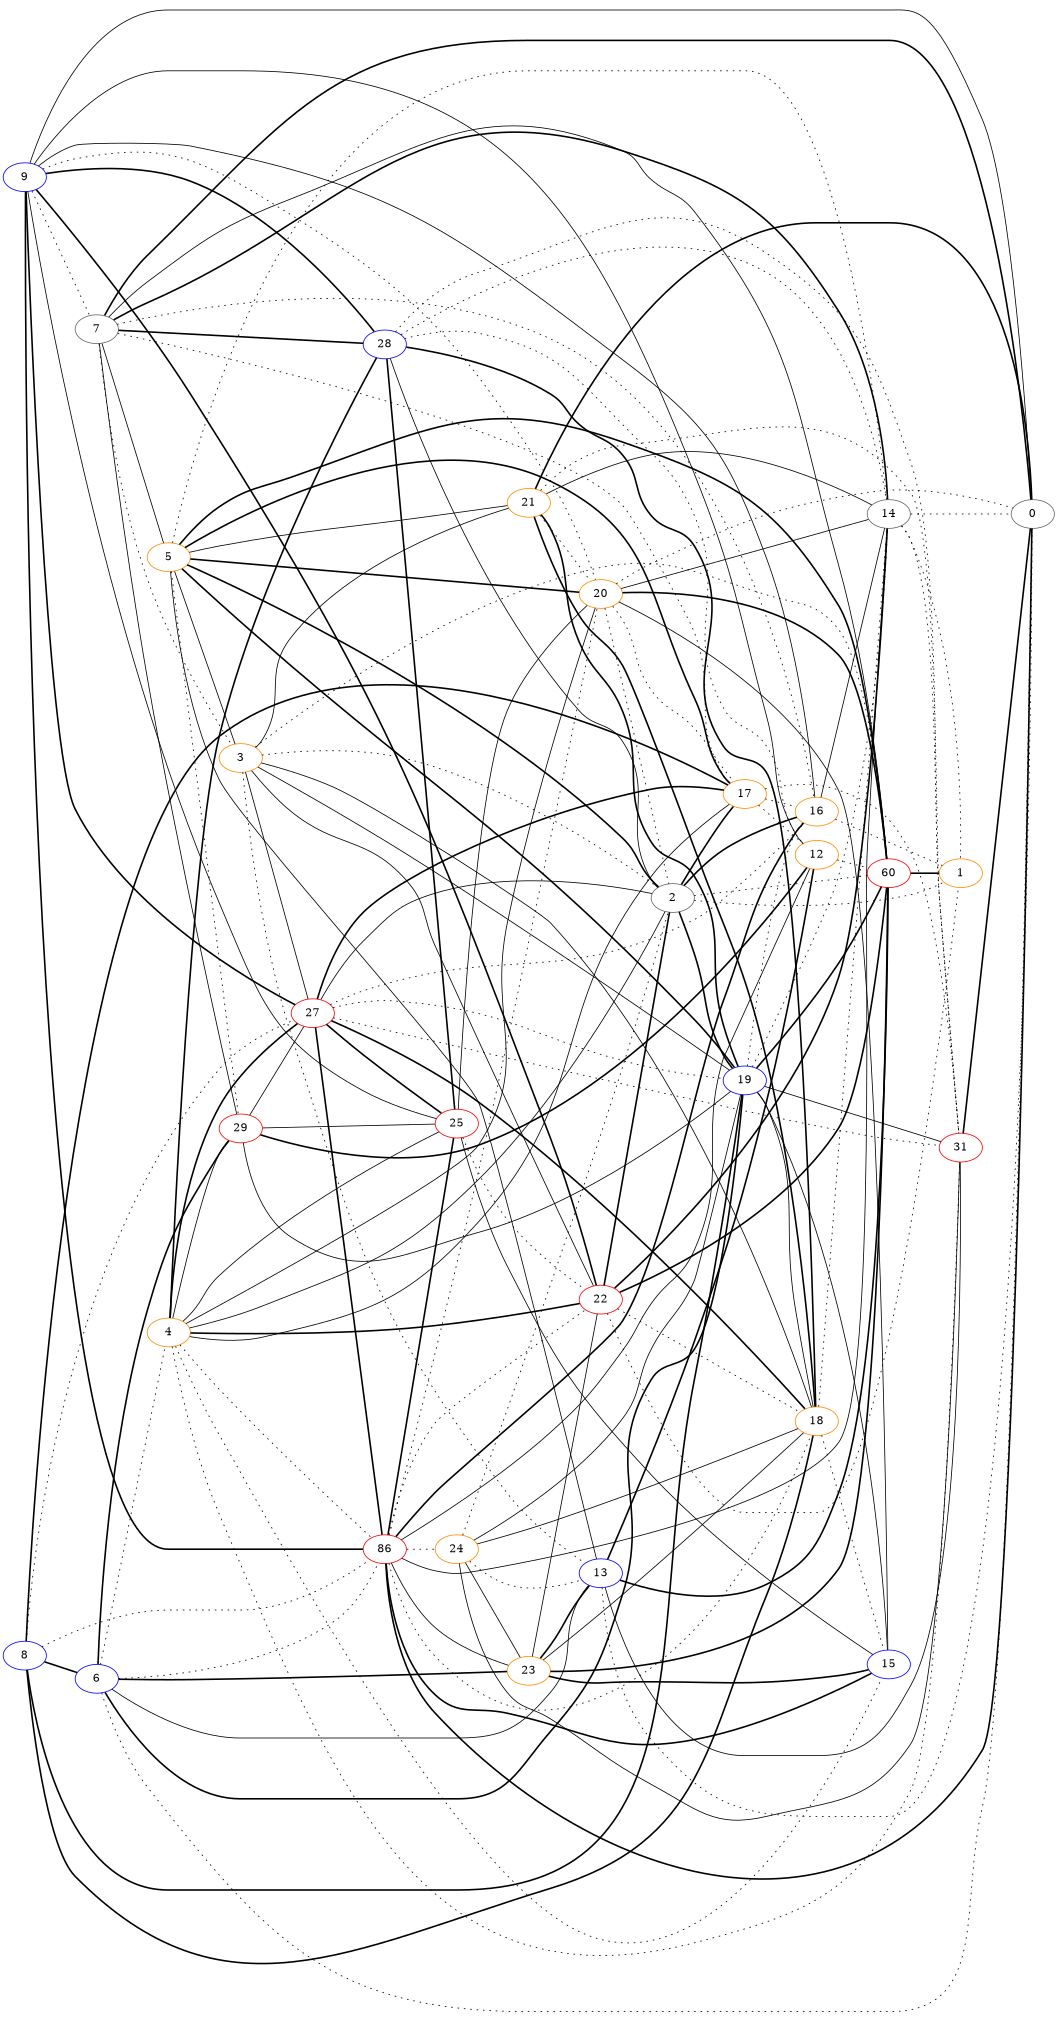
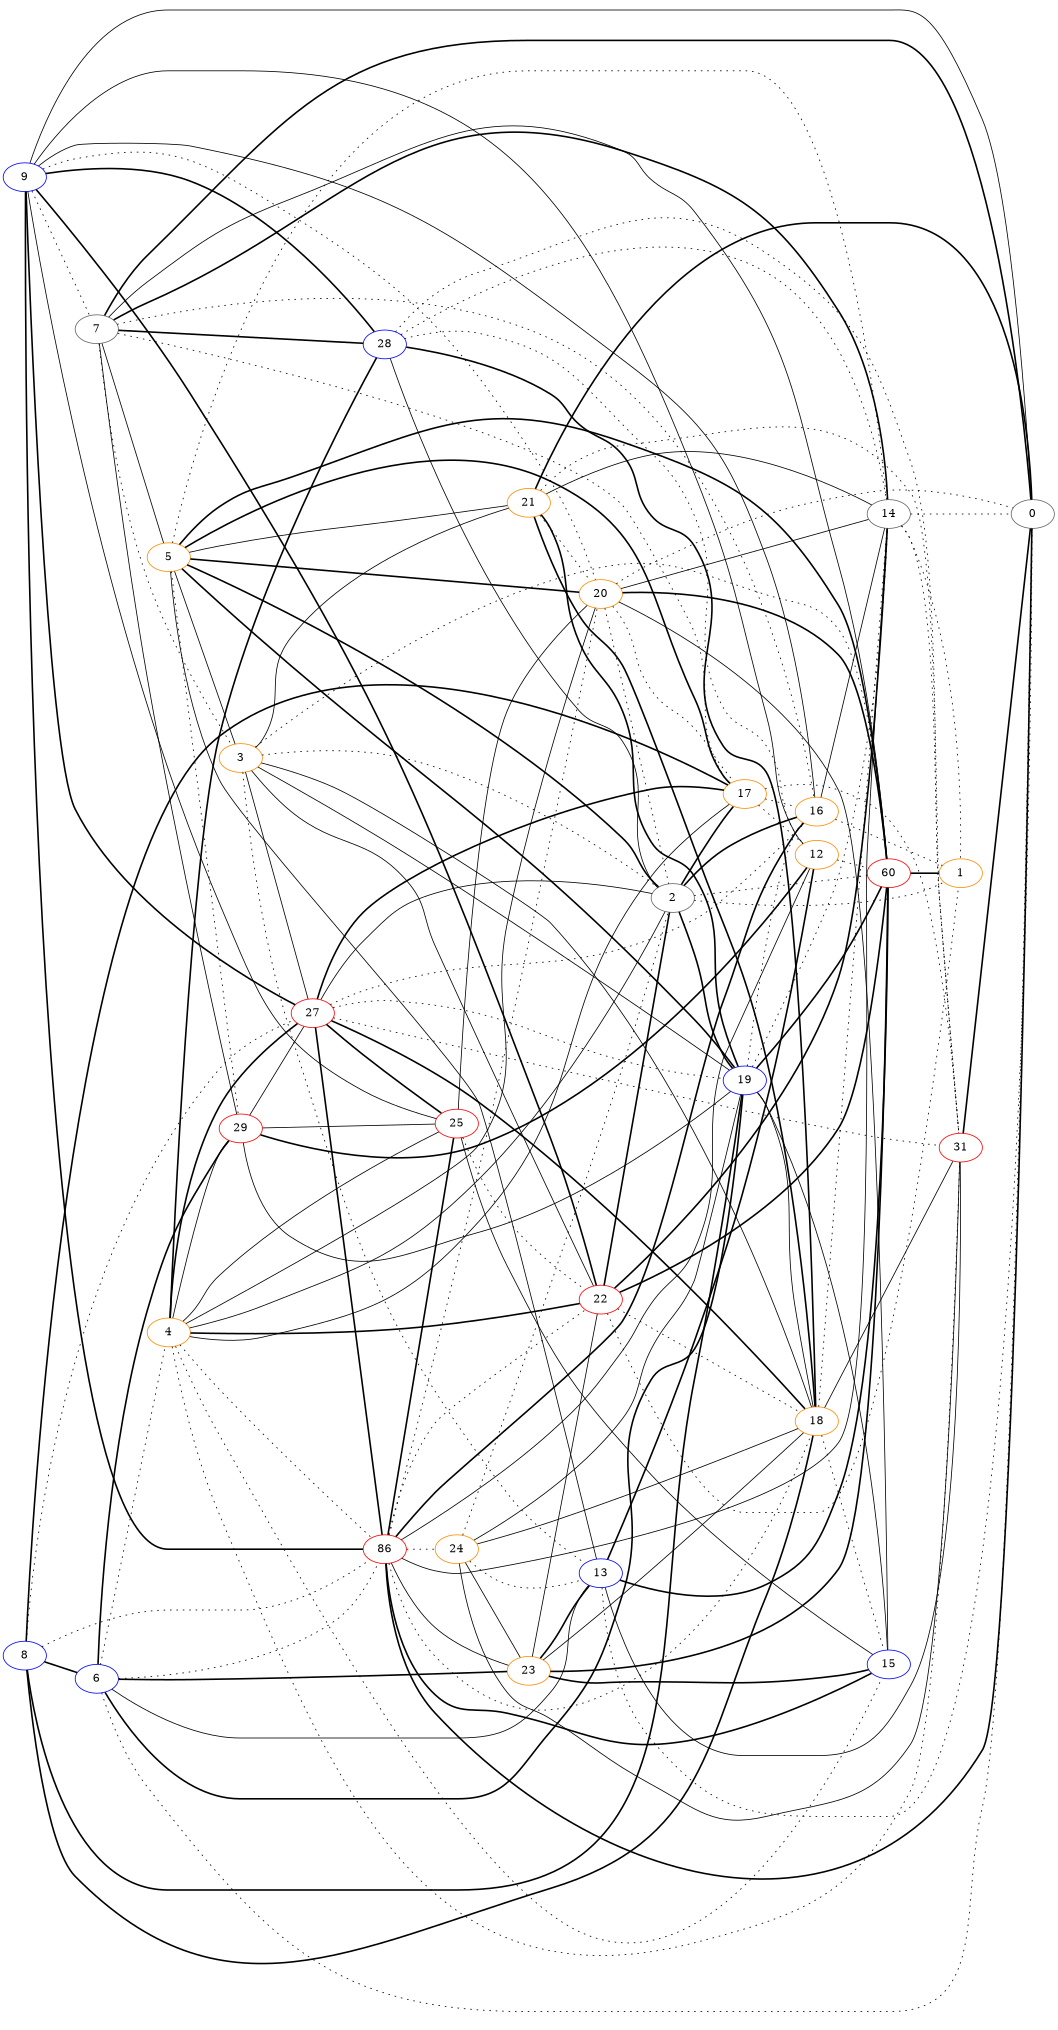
(421, 734) -> none
(853, 1114) -> (889, 1284)
